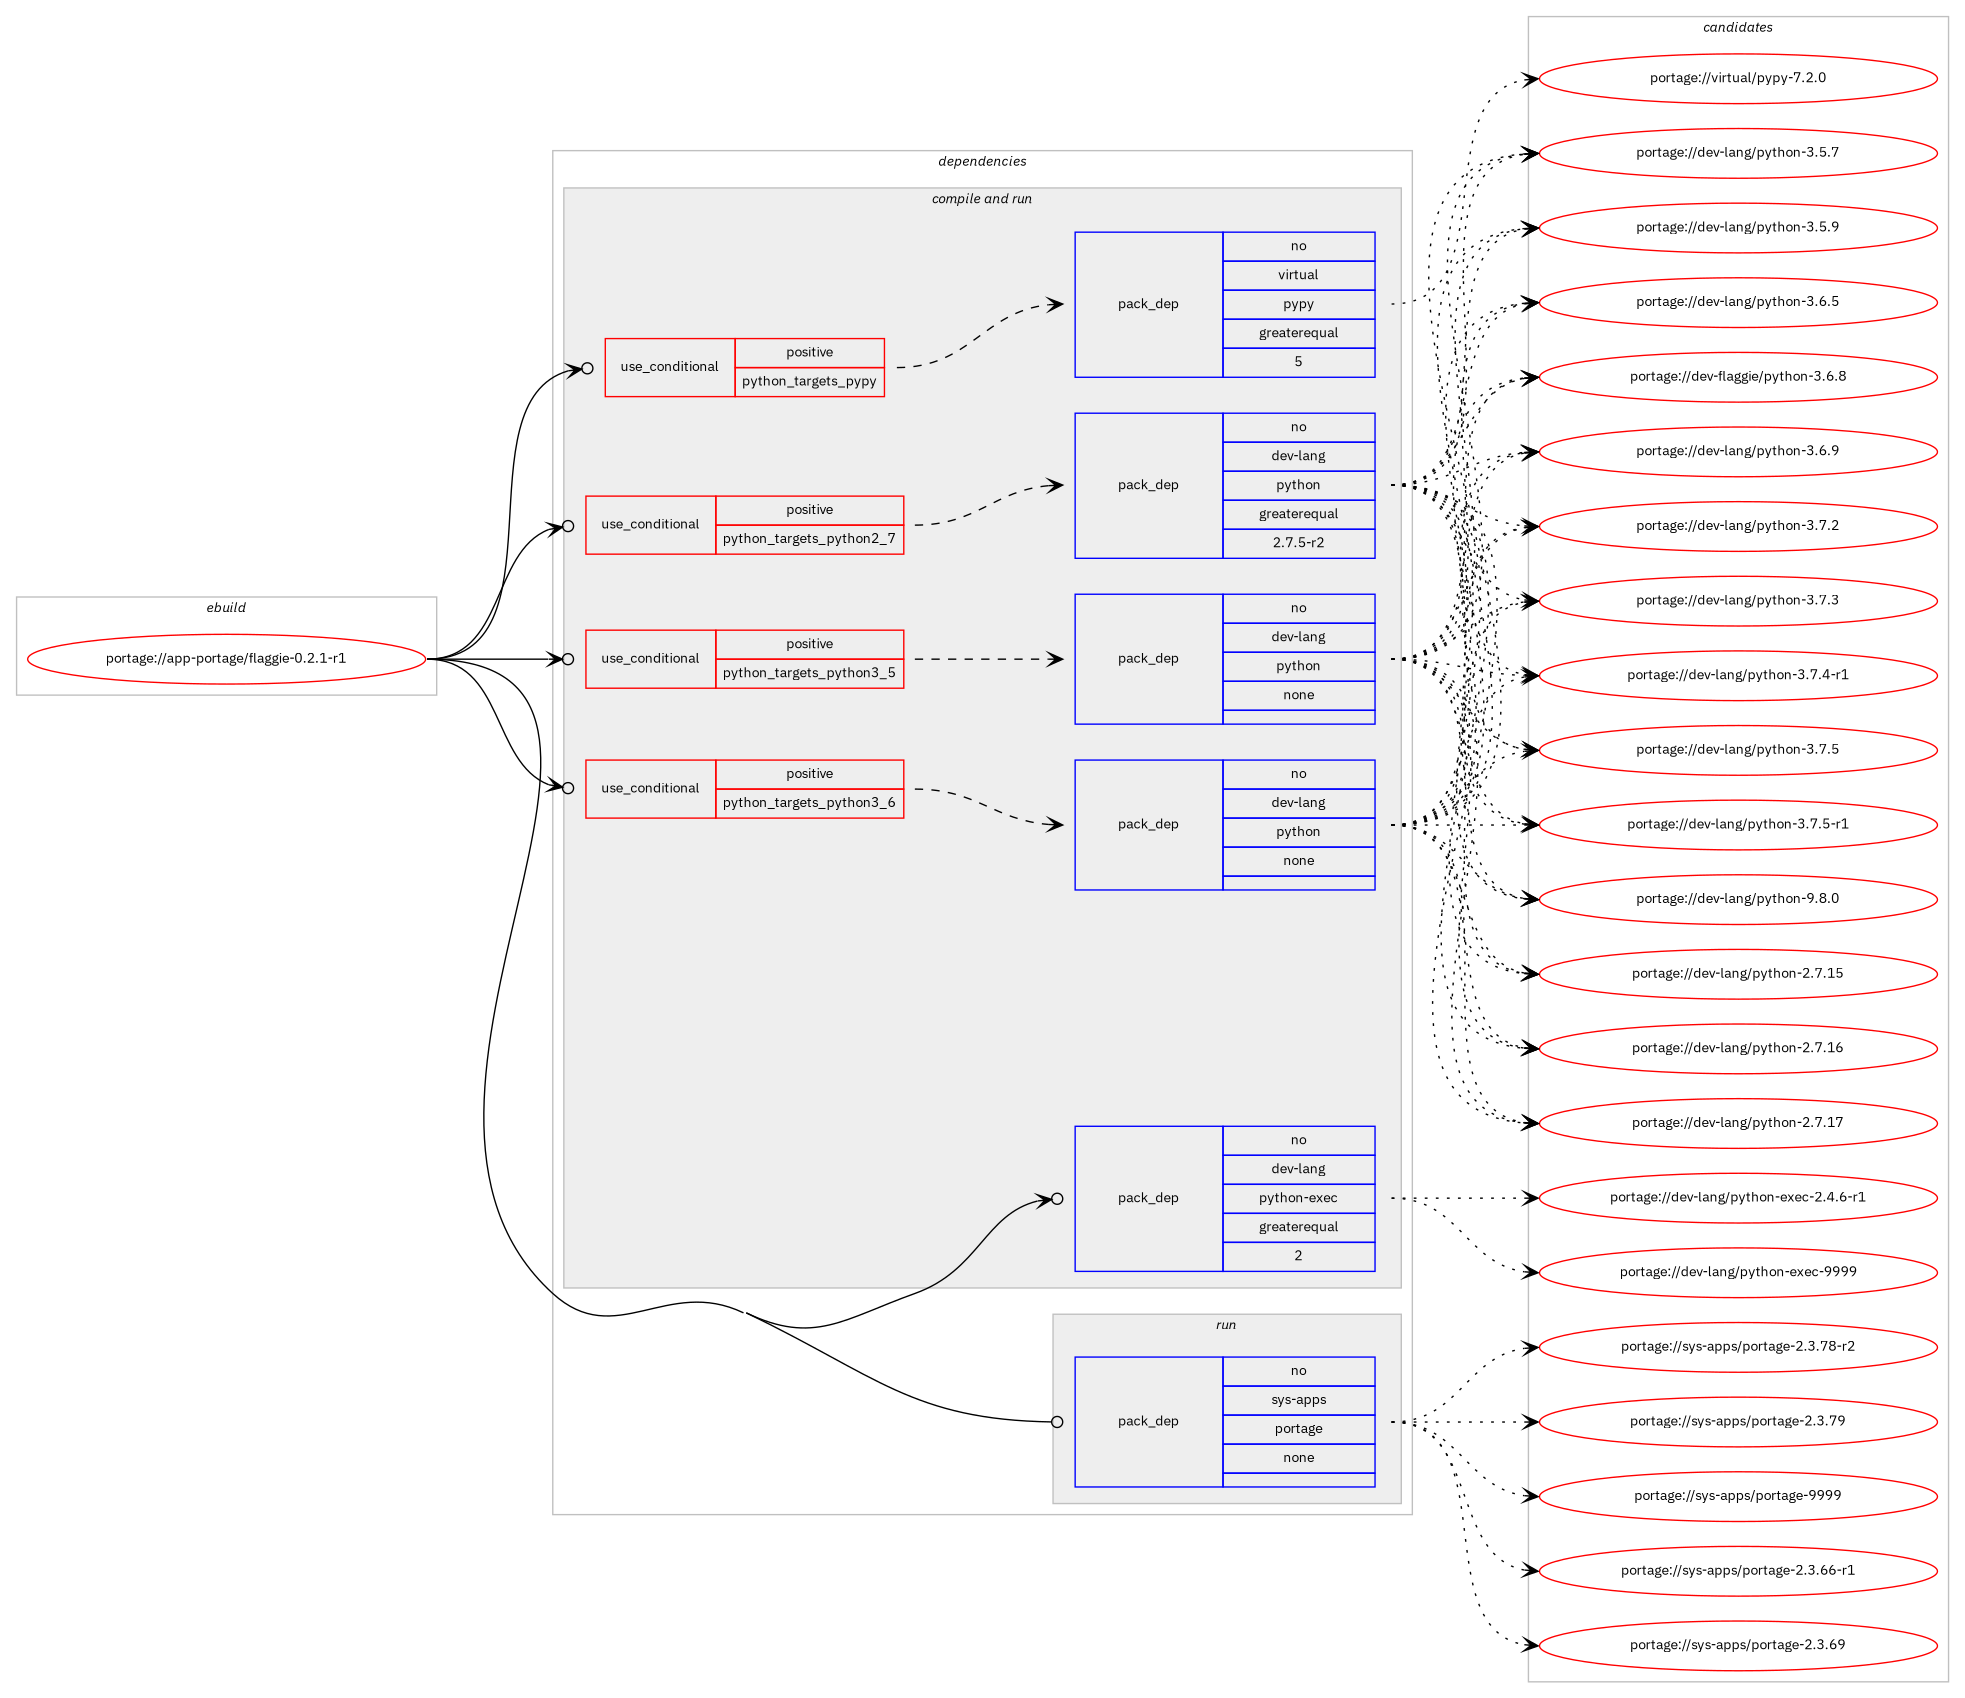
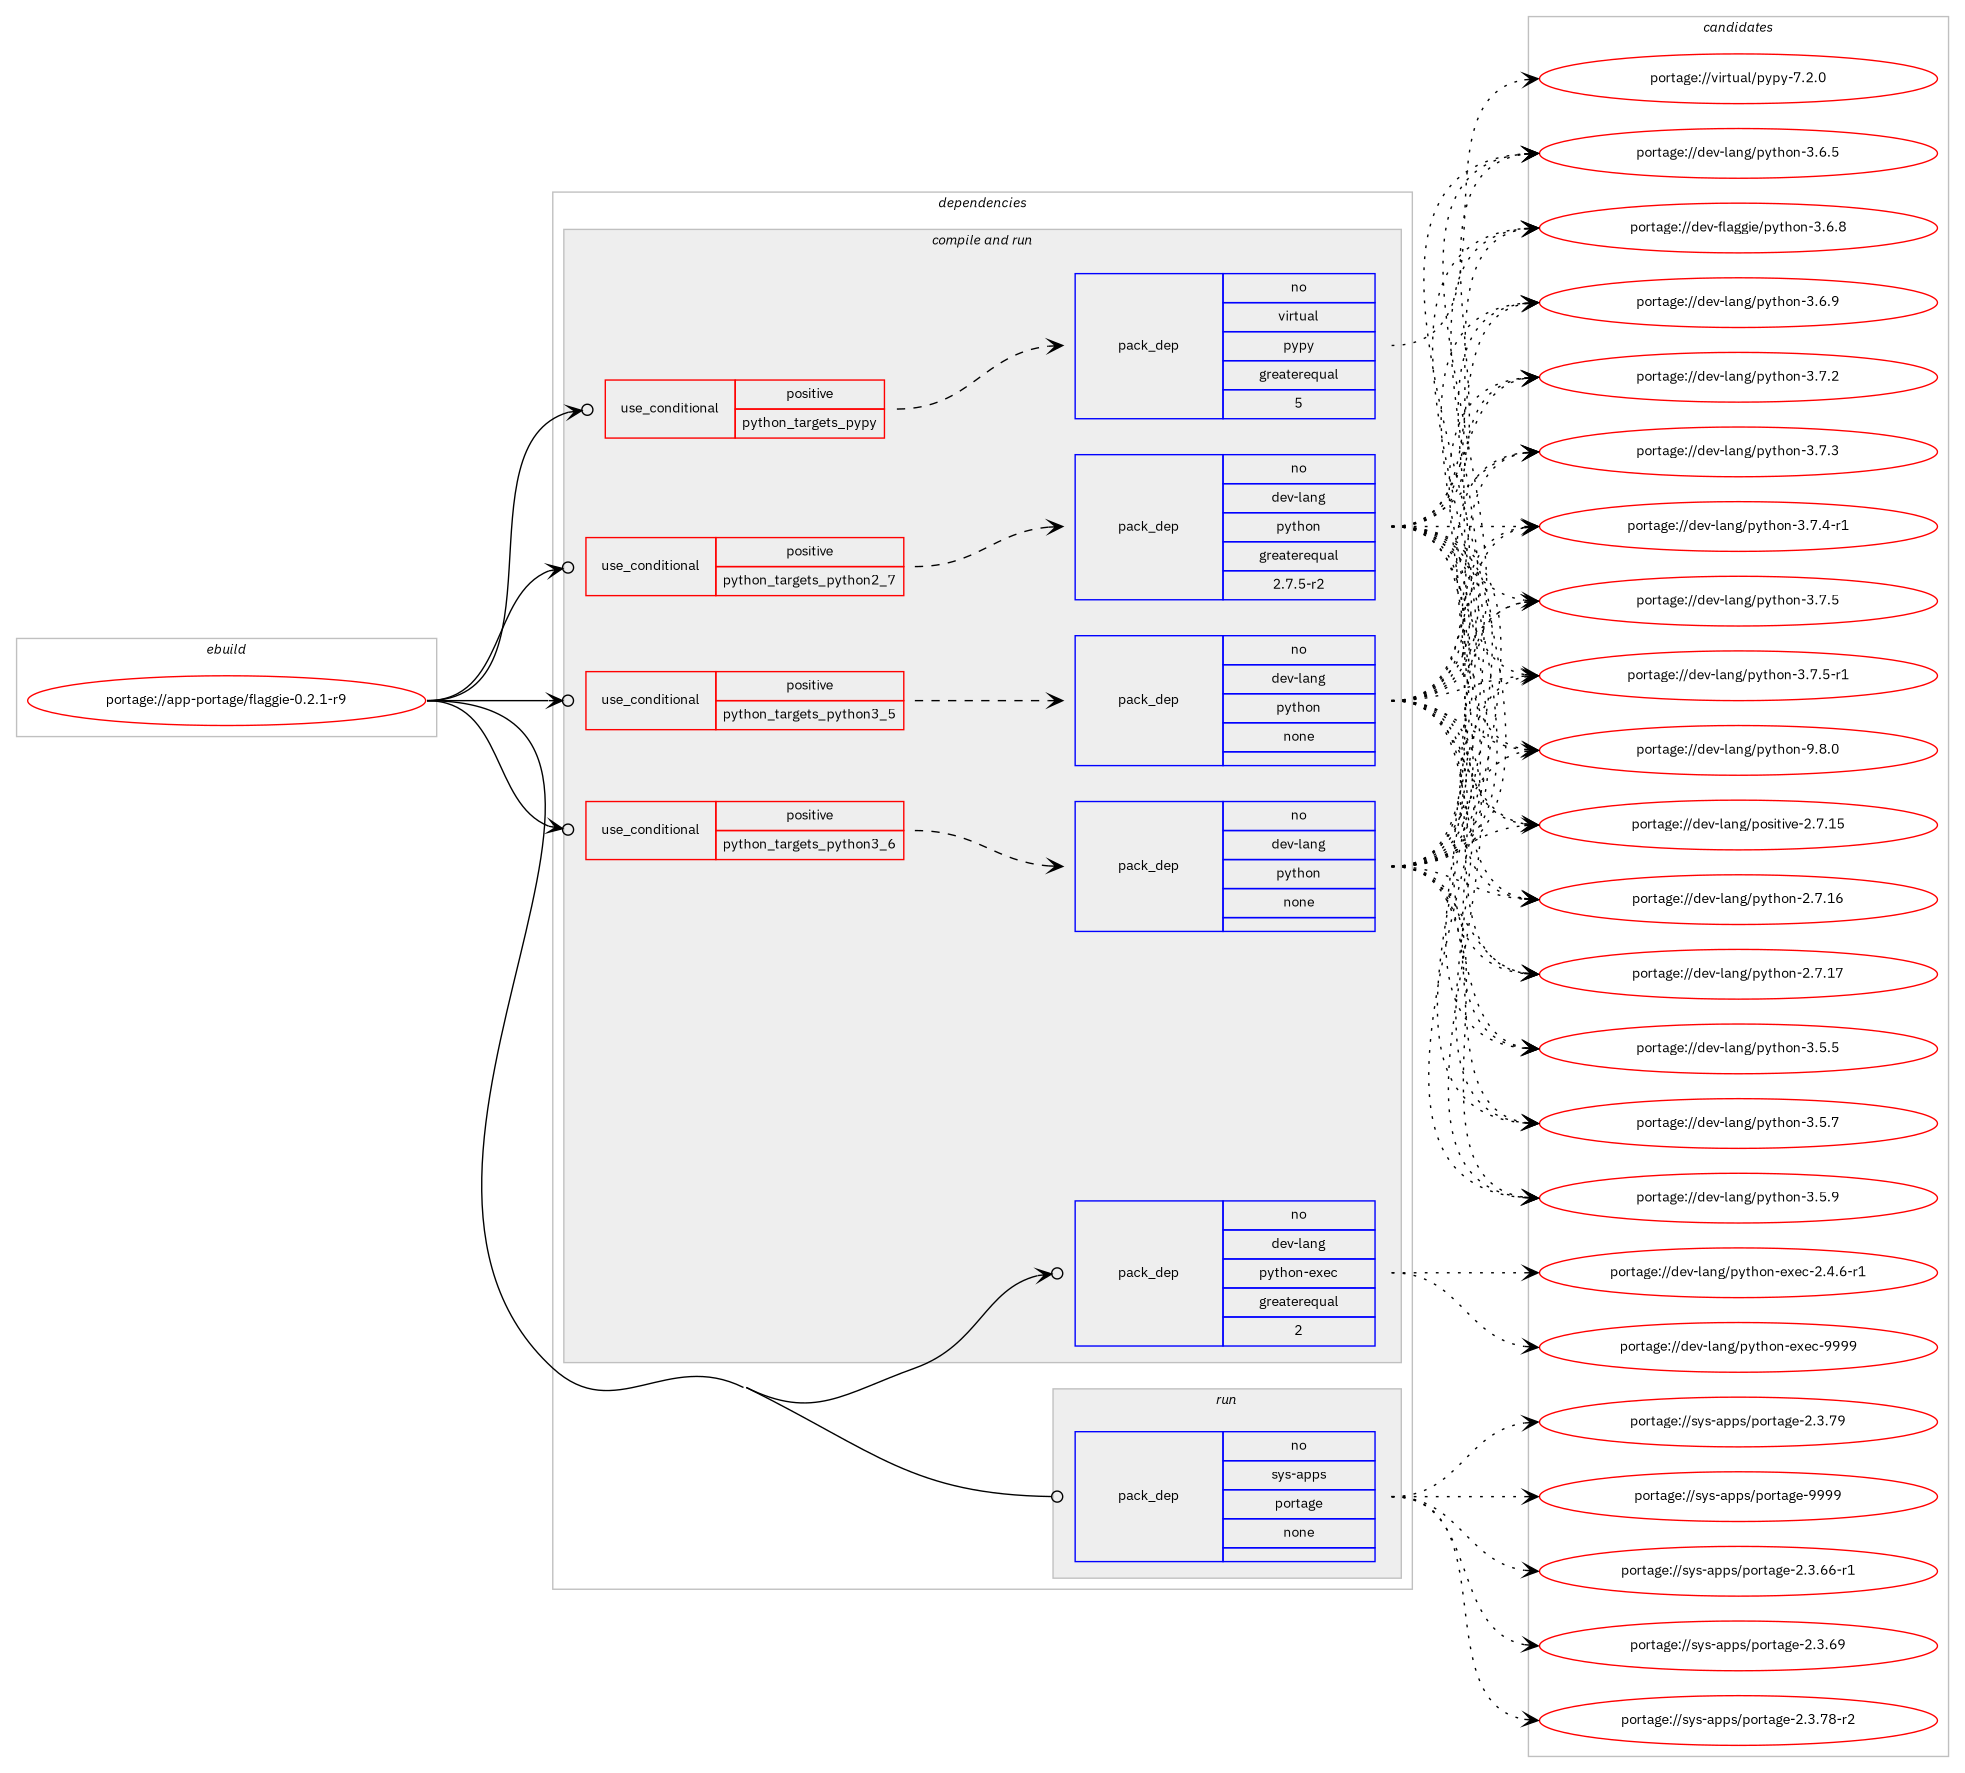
(227, 659) -> (227, 701)
(1738, 974) -> (1738, 825)
none -> (1738, 1049)
